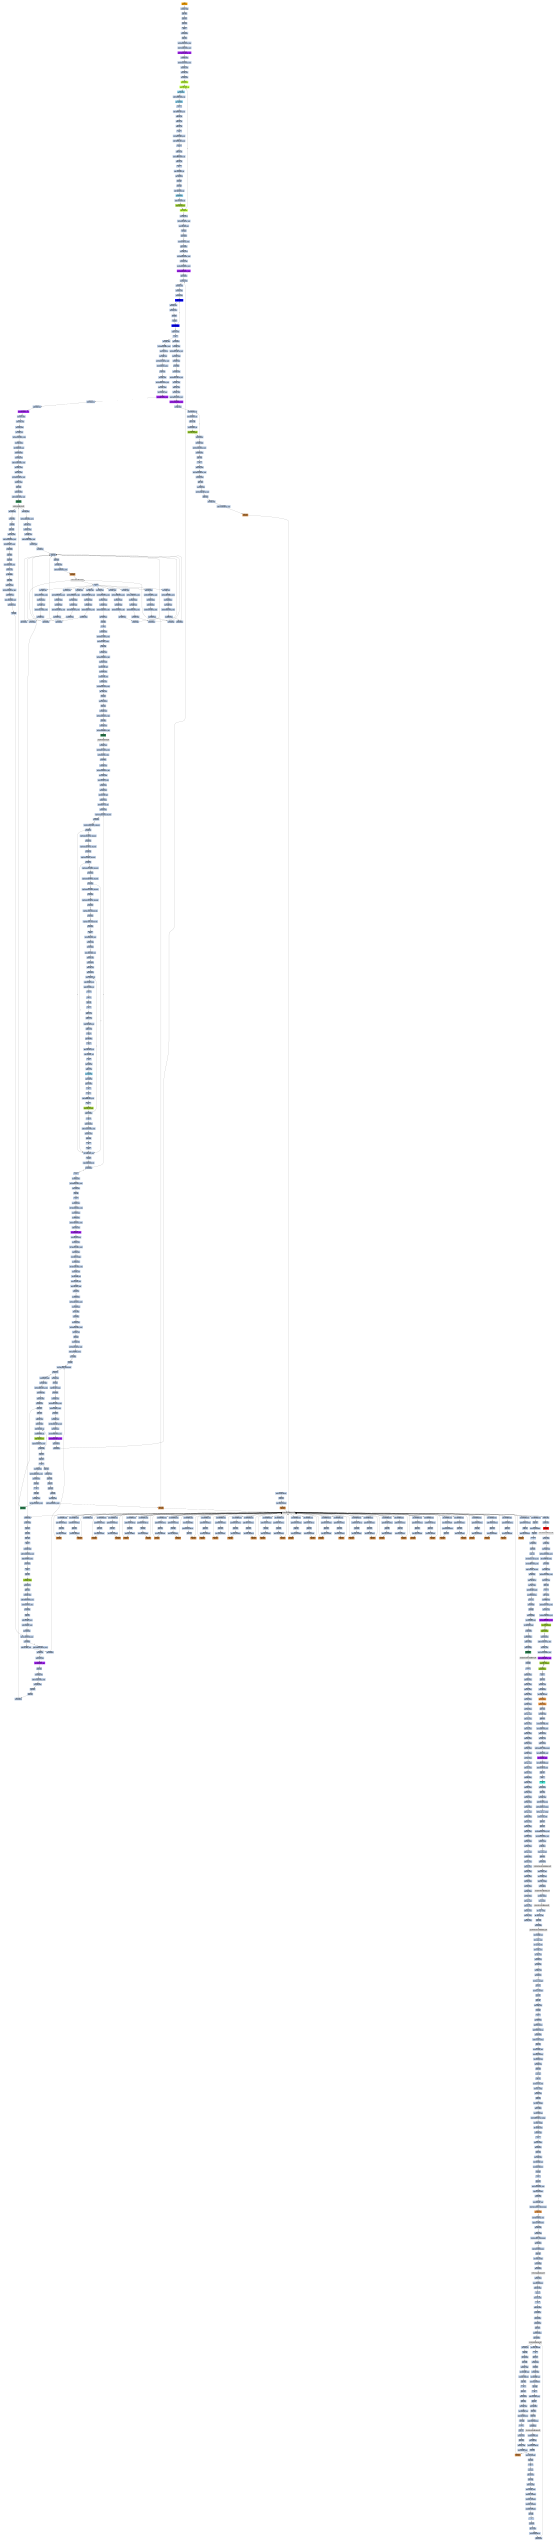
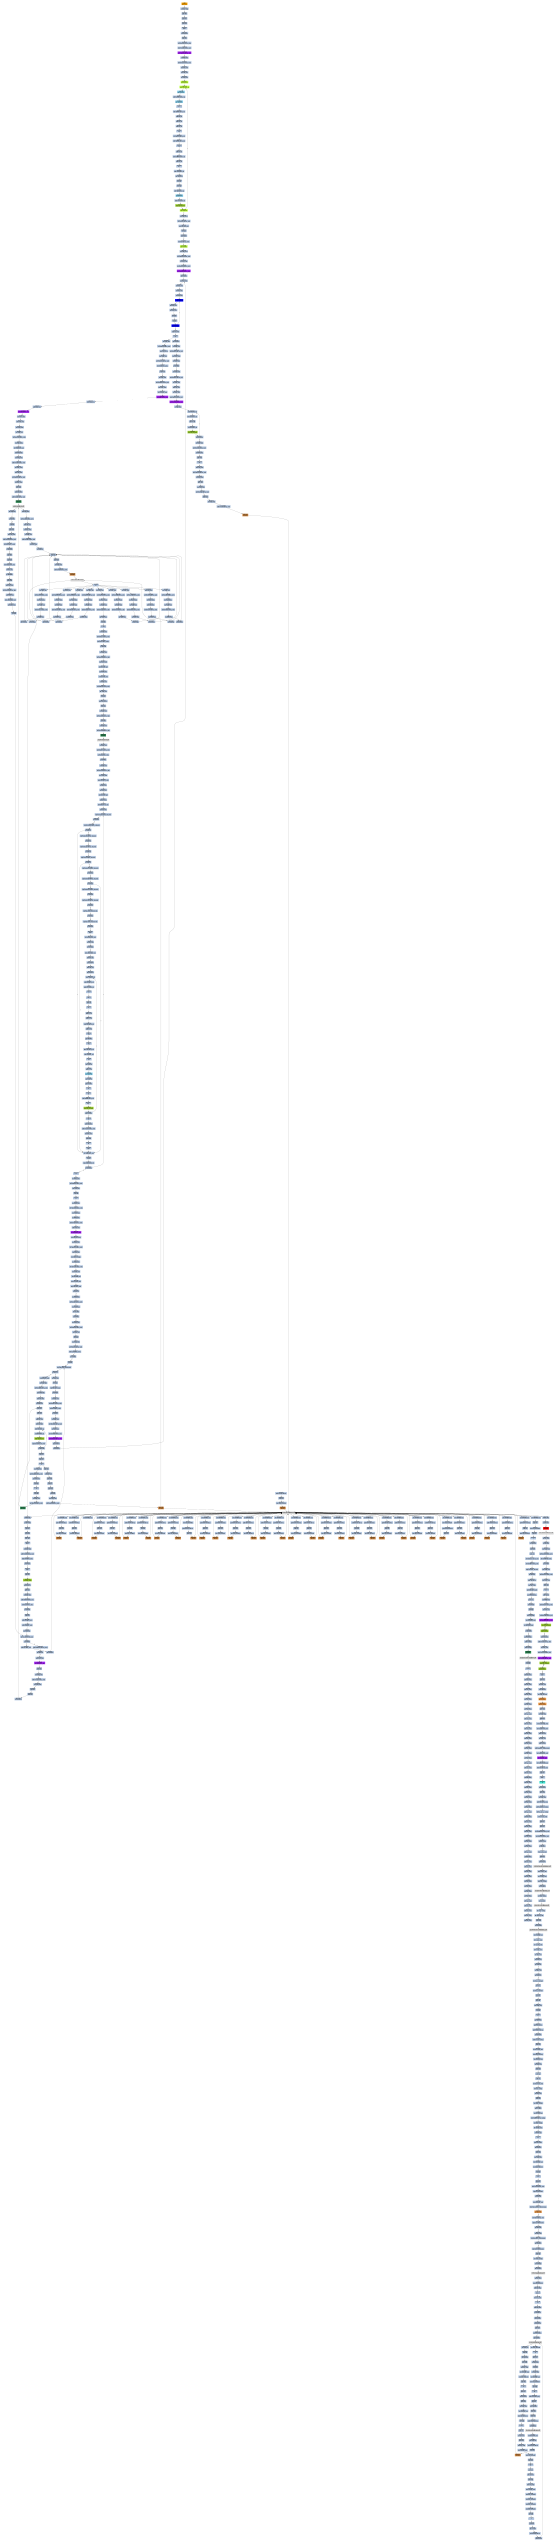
(184, 246) -> (184, 246)
